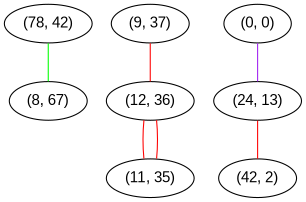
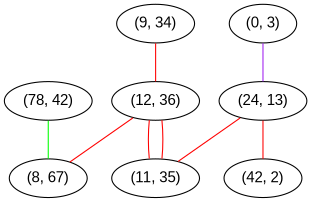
(150, 24) -> (156, 24)
(258, 24) -> (263, 24)
none -> (101, 140)
none -> (209, 140)
